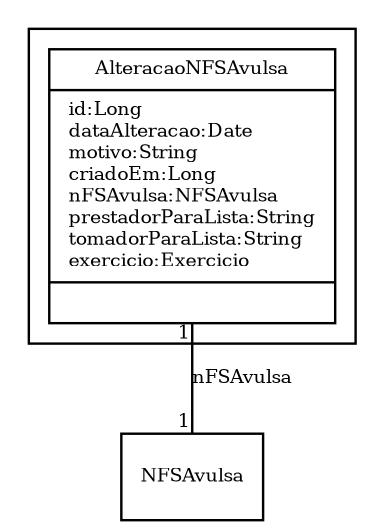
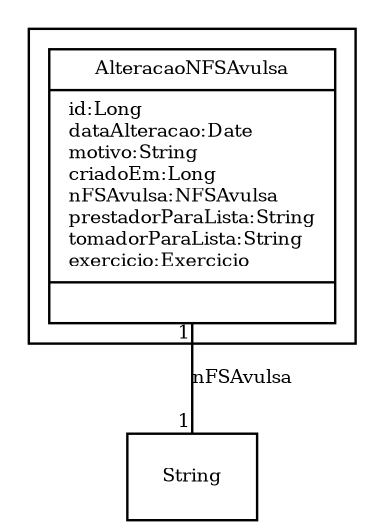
(192, 477) -> (192, 477)
